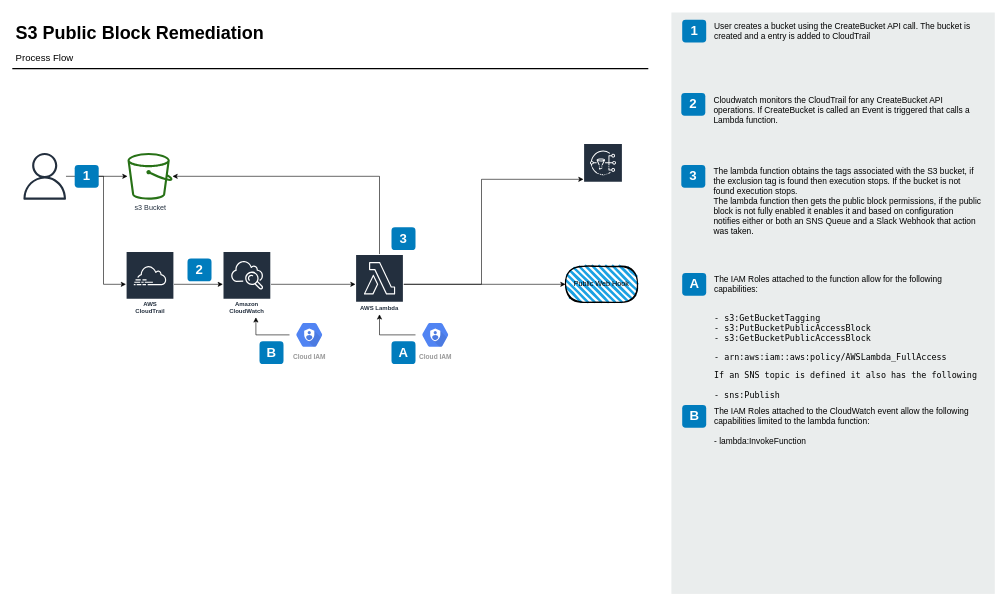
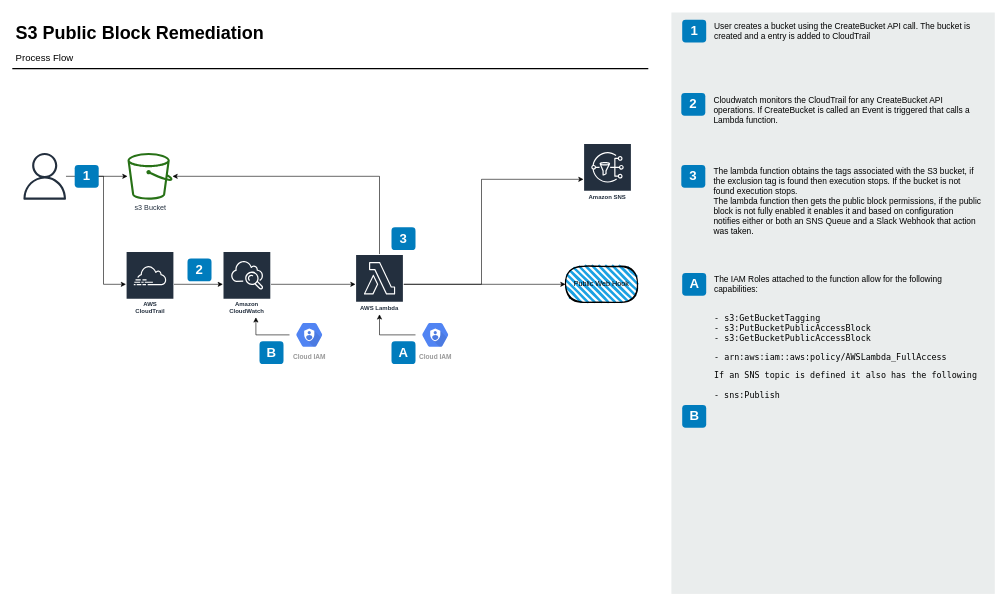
(603, 161) -> (608, 173)
(843, 471) -> none
